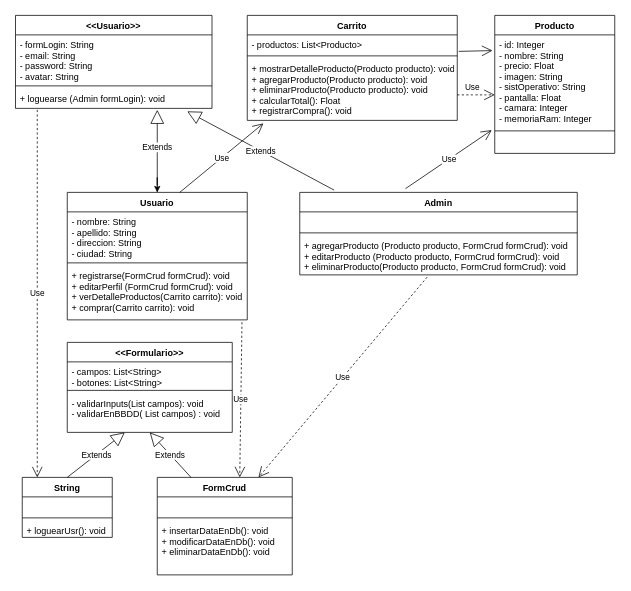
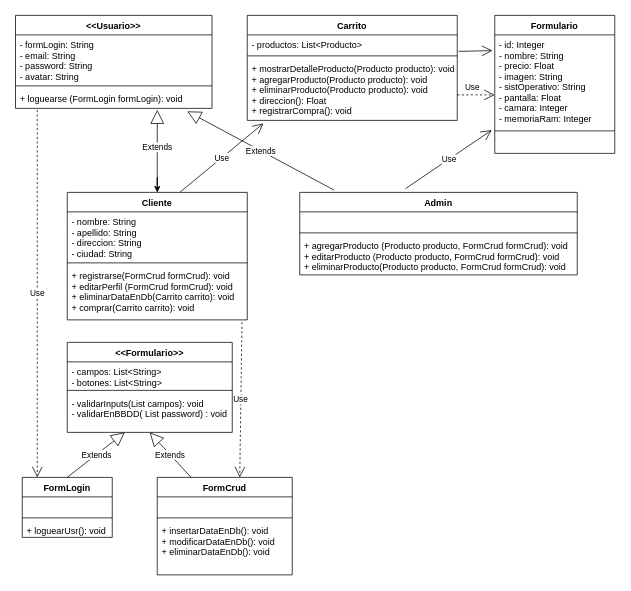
(554, 26) -> (554, 26)
(367, 69) -> (367, 69)
(97, 99) -> (107, 99)
(157, 203) -> (157, 203)
(160, 276) -> (160, 276)
(343, 377) -> none
(148, 404) -> (148, 404)
(67, 488) -> (67, 488)
